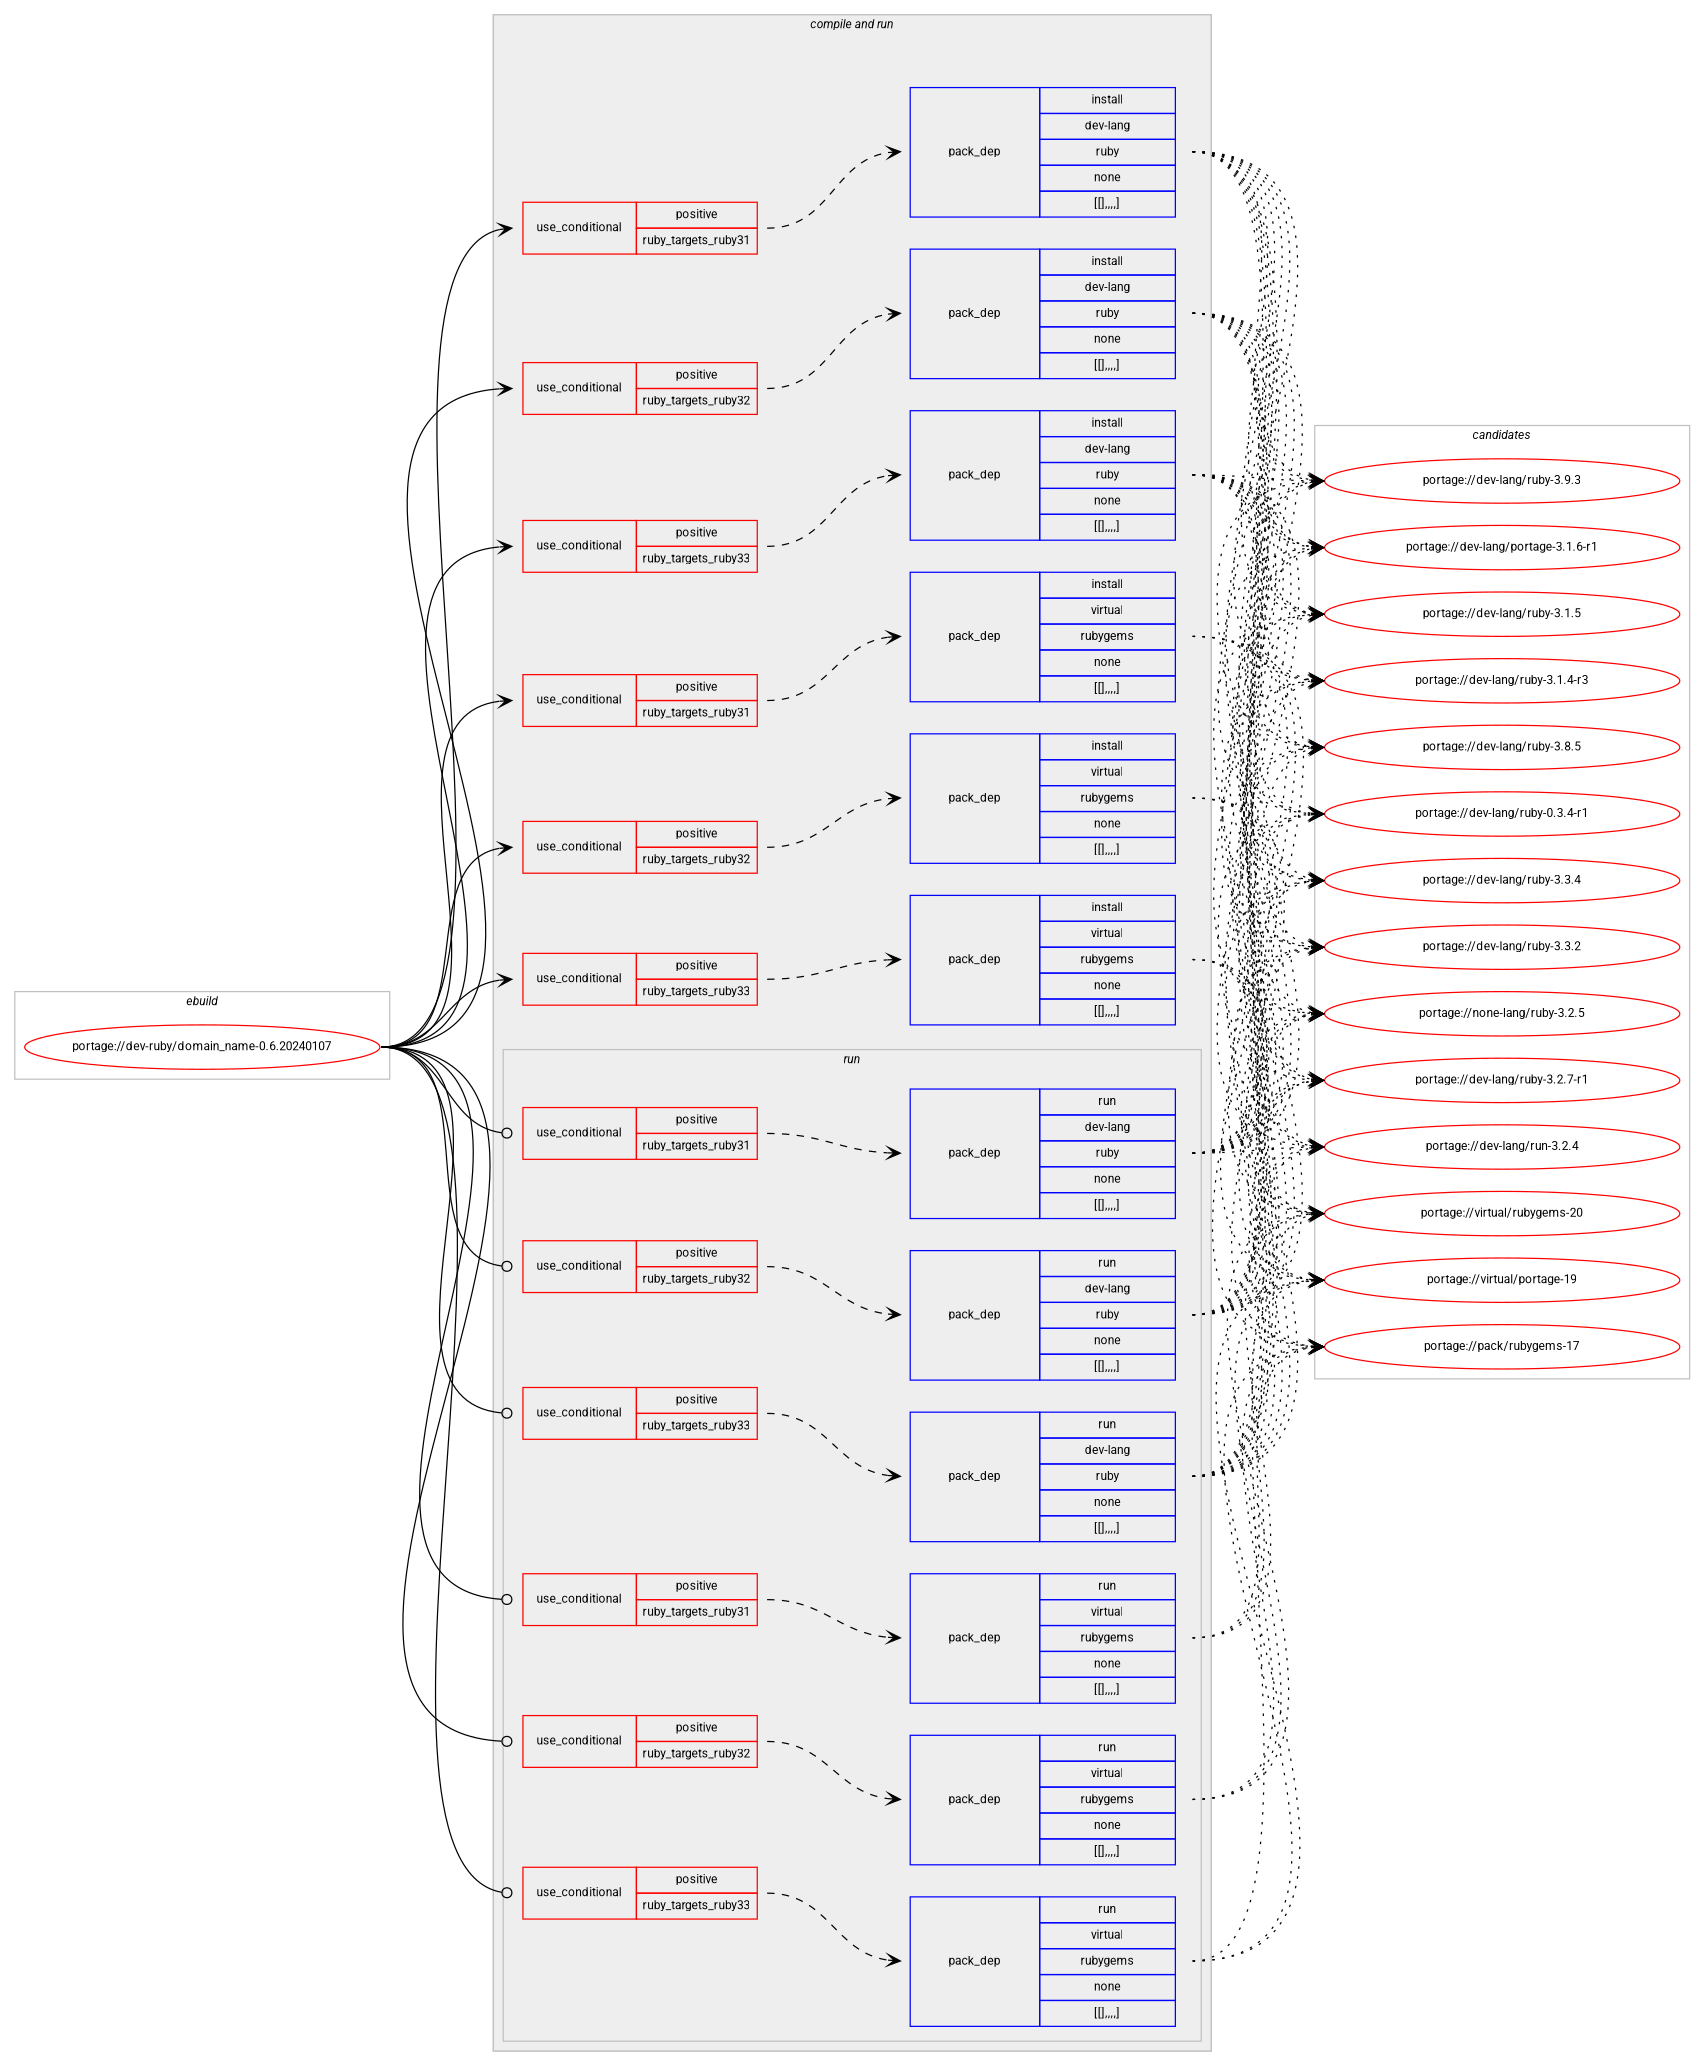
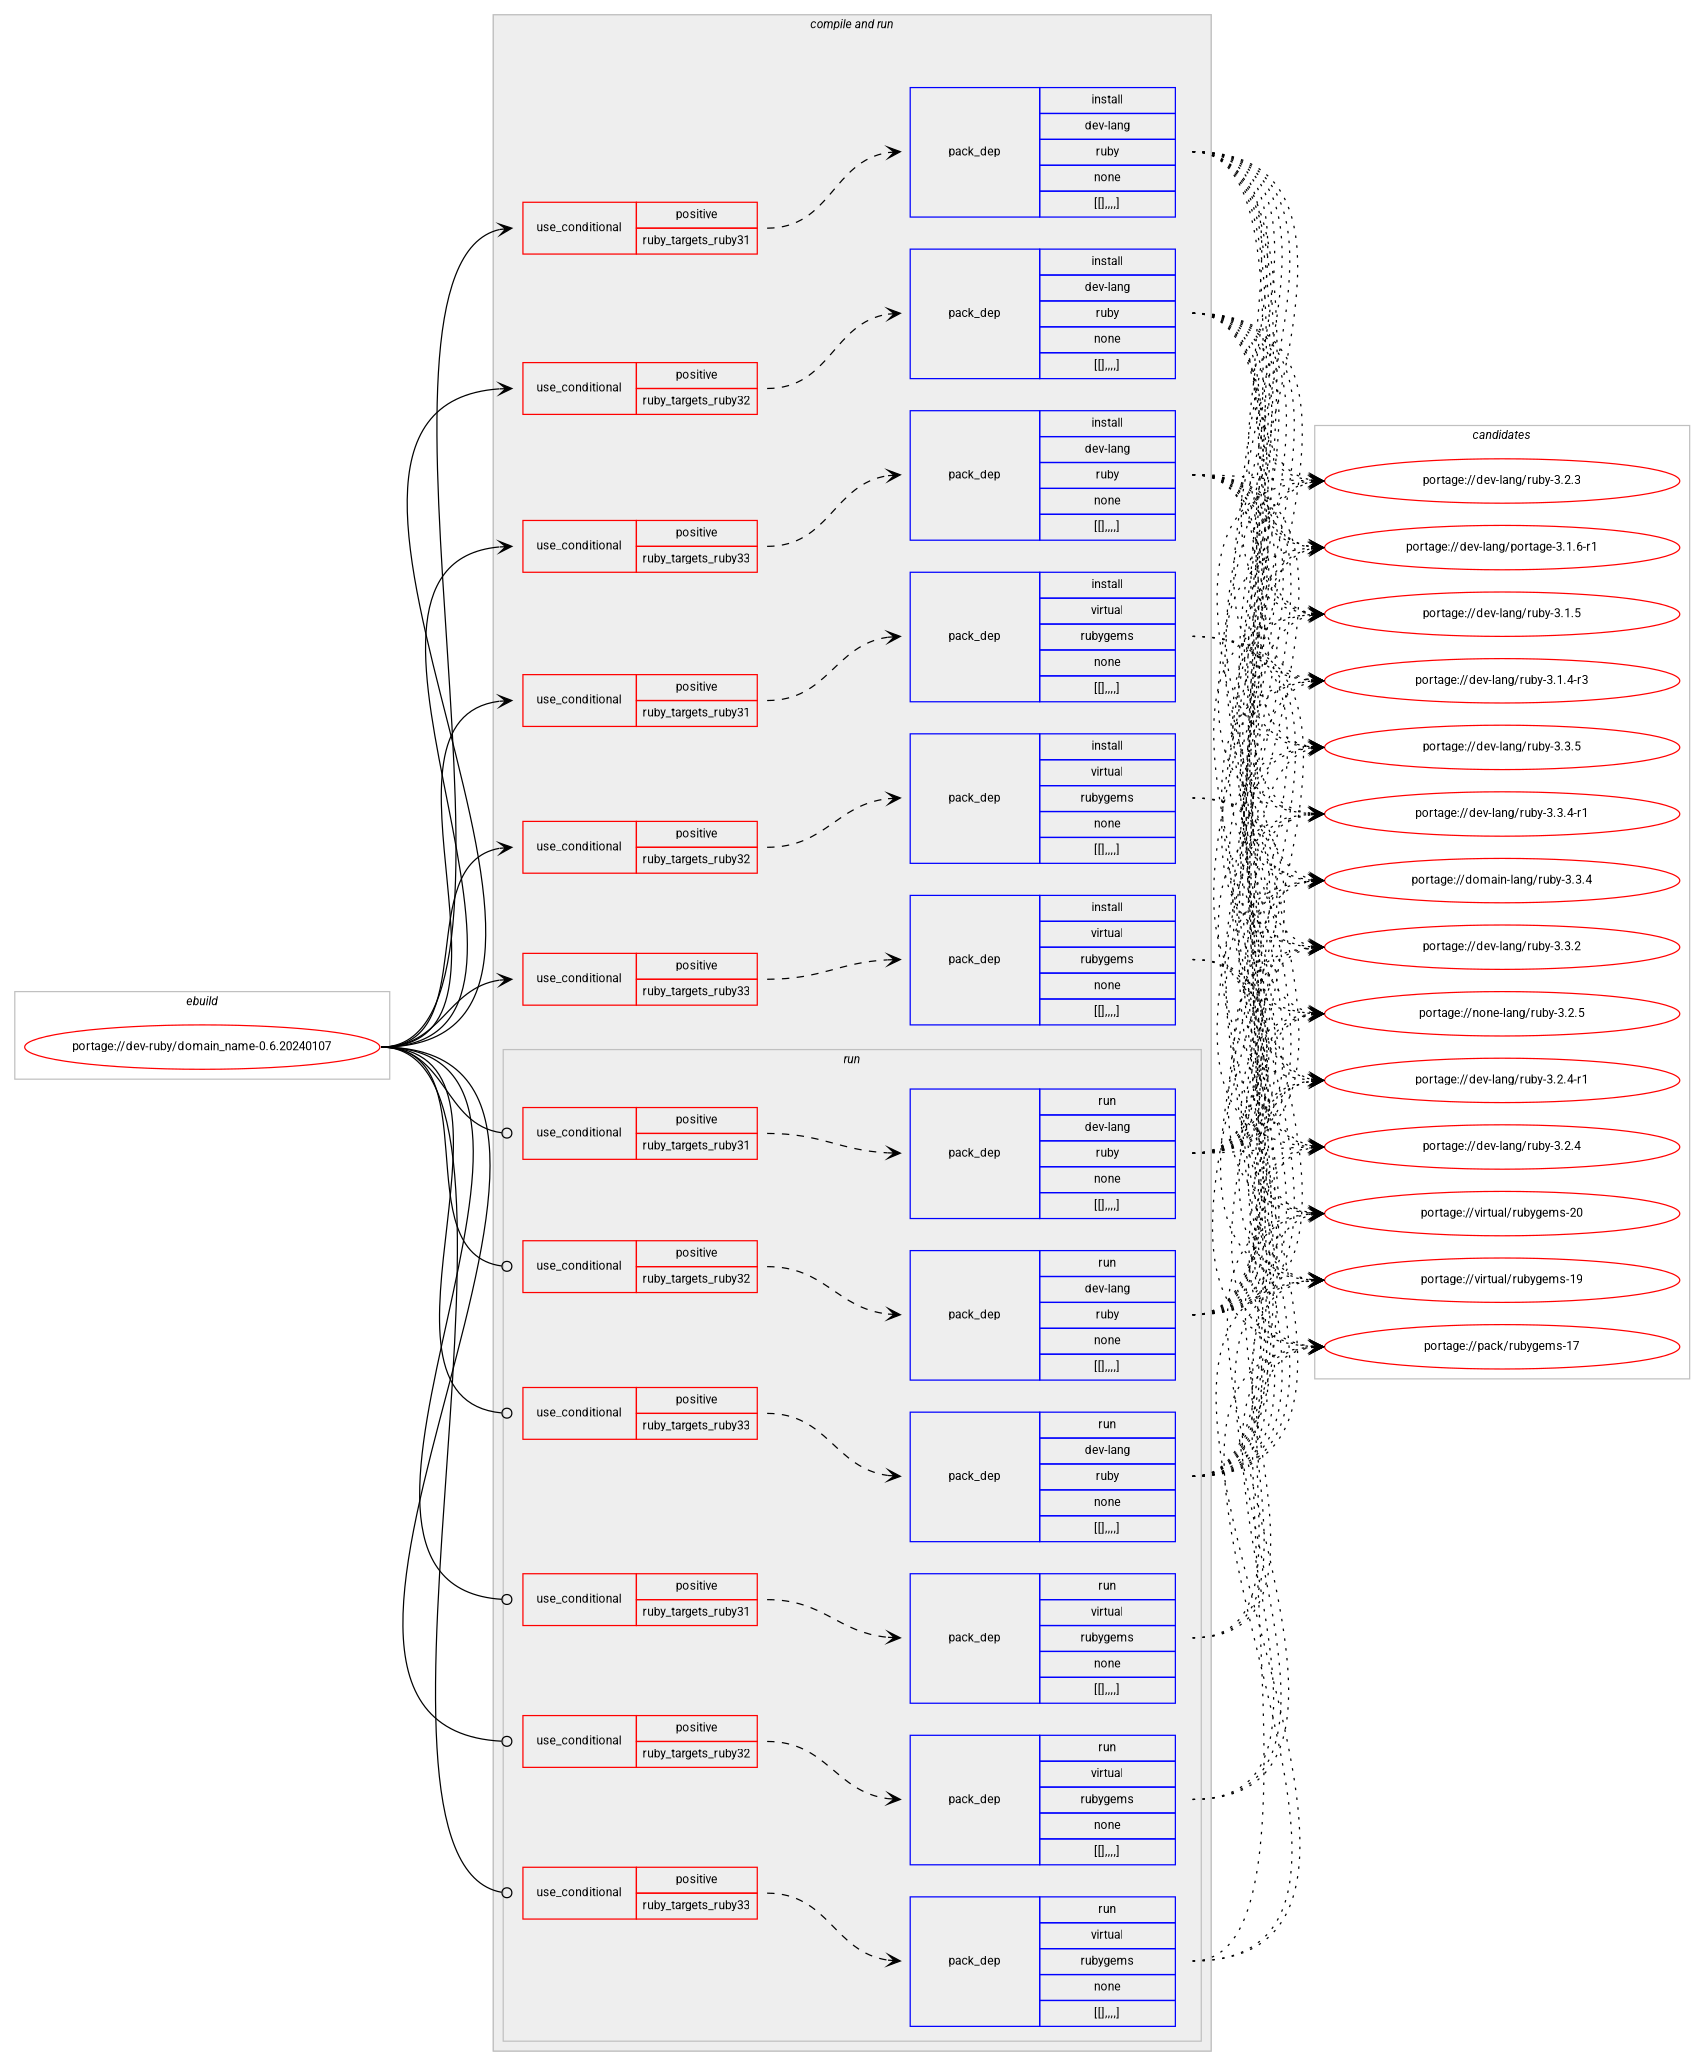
(1502, 481) -> (1502, 481)
(1502, 747) -> (1502, 747)
(1502, 814) -> (1502, 814)
(1502, 881) -> (1502, 881)
(1502, 1080) -> (1502, 1080)
(1502, 1147) -> (1502, 1147)
(1502, 1280) -> (1502, 1280)
